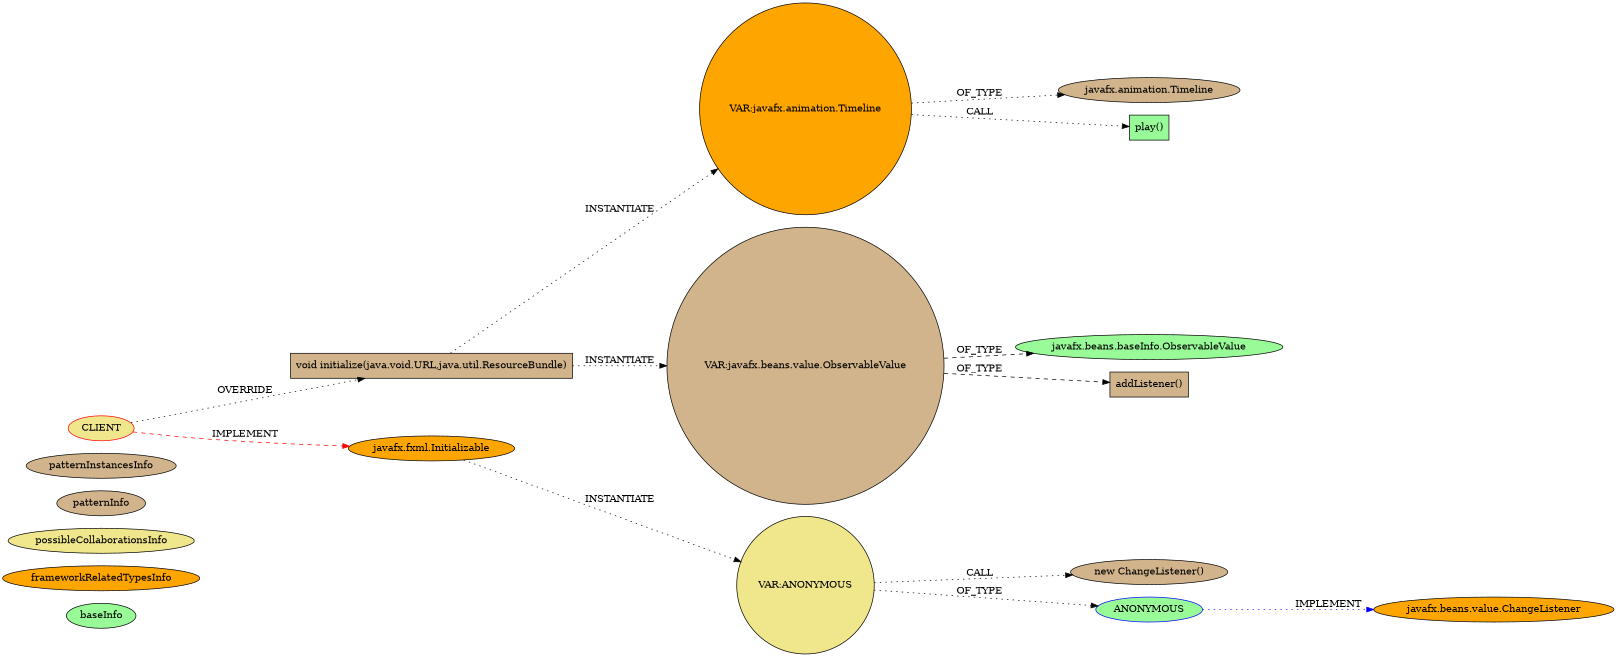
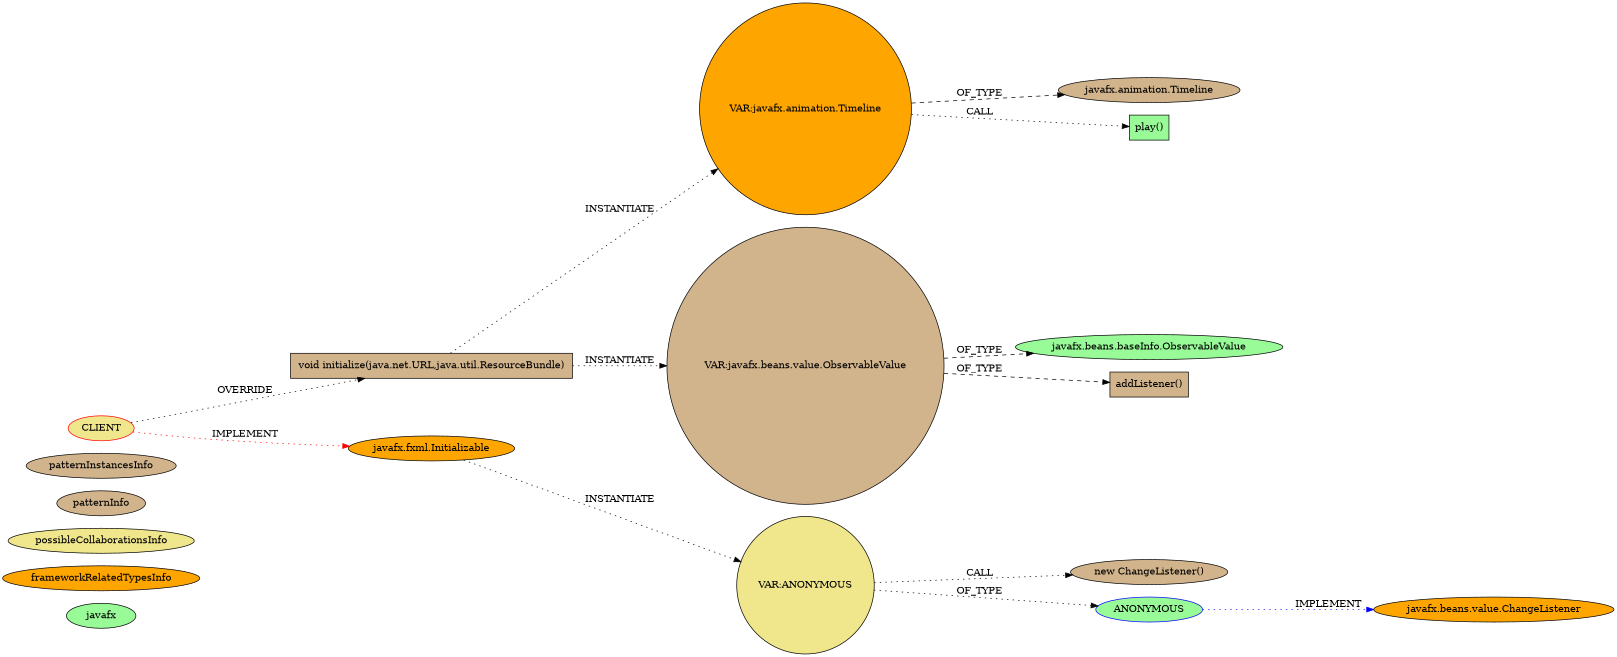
(985, 99) -> (985, 99)
(432, 366) -> (432, 366)
(238, 441) -> (238, 441)
(101, 616) -> (101, 616)
